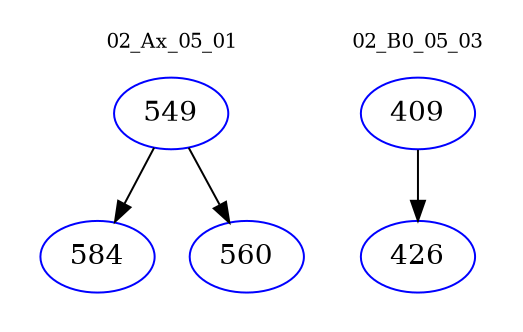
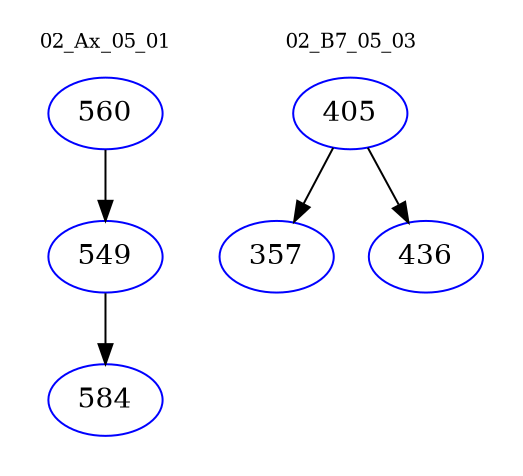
(418, 43) -> (351, 43)
(418, 113) -> (350, 113)
(204, 176) -> (105, 175)
none -> (277, 257)
(418, 257) -> (426, 257)
